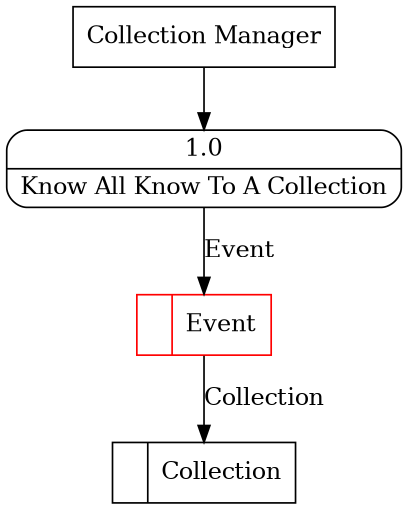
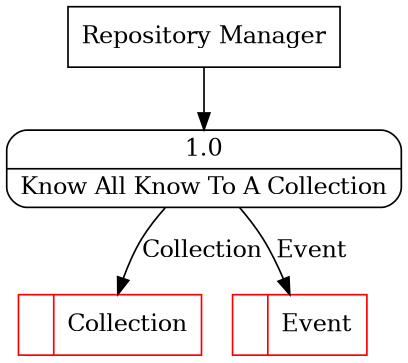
(204, 37) -> (204, 37)
(204, 390) -> (140, 241)
(204, 473) -> (110, 325)
